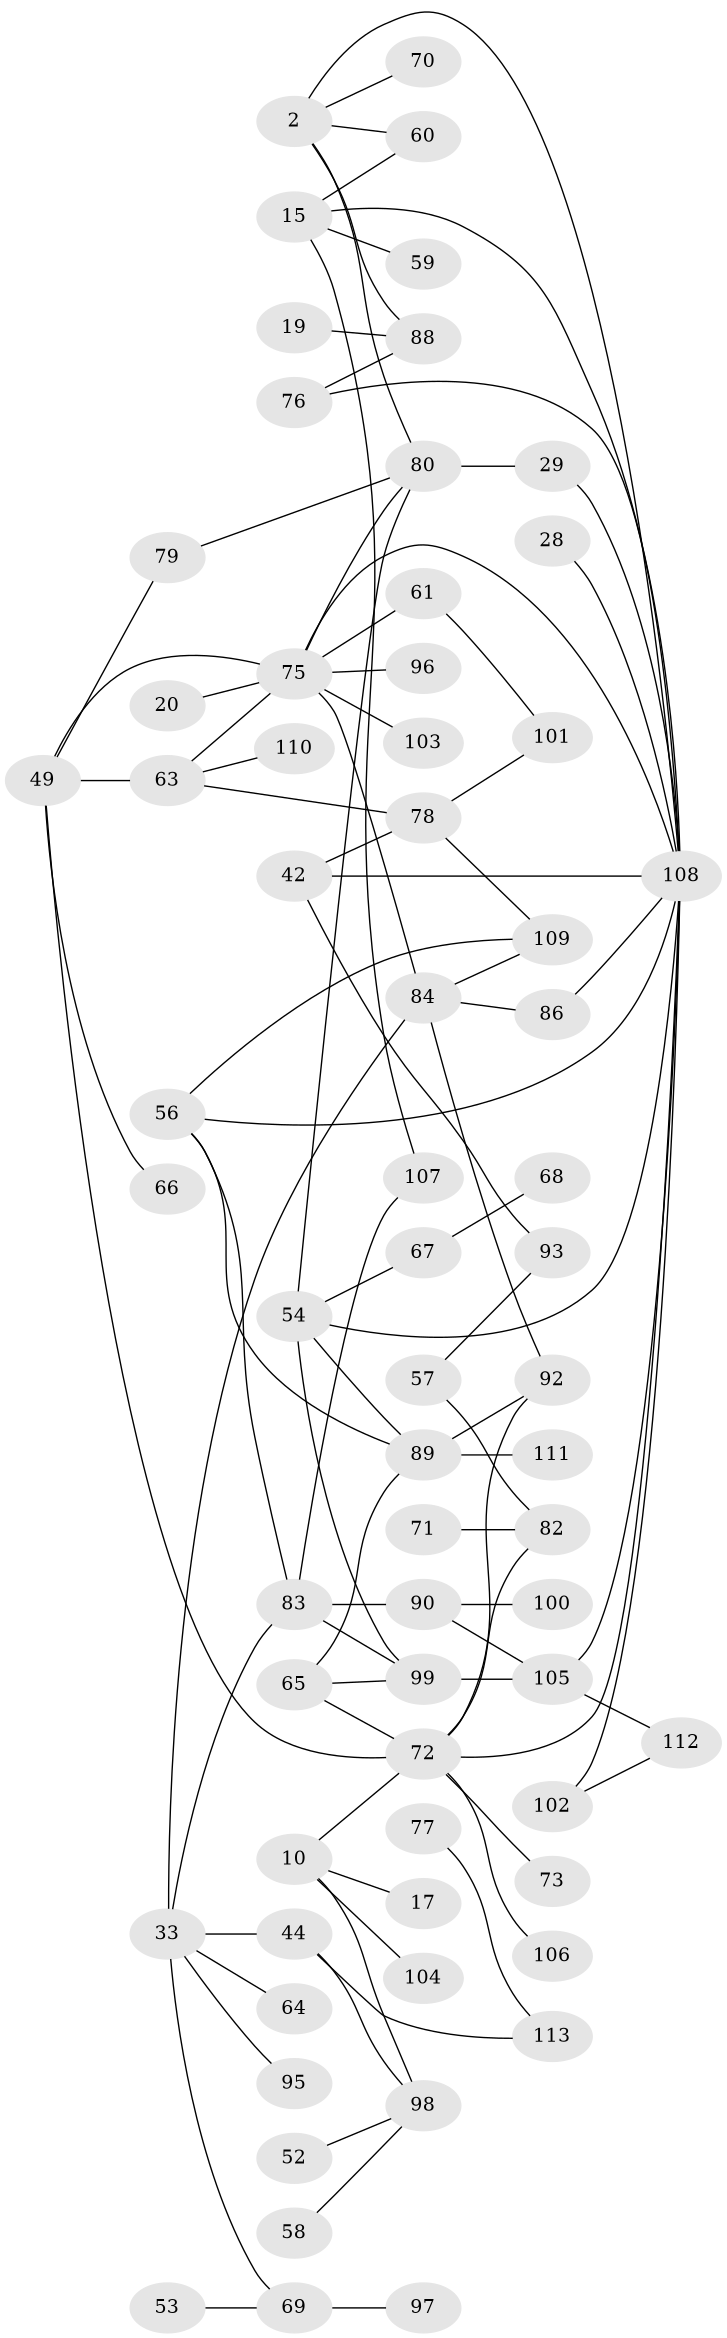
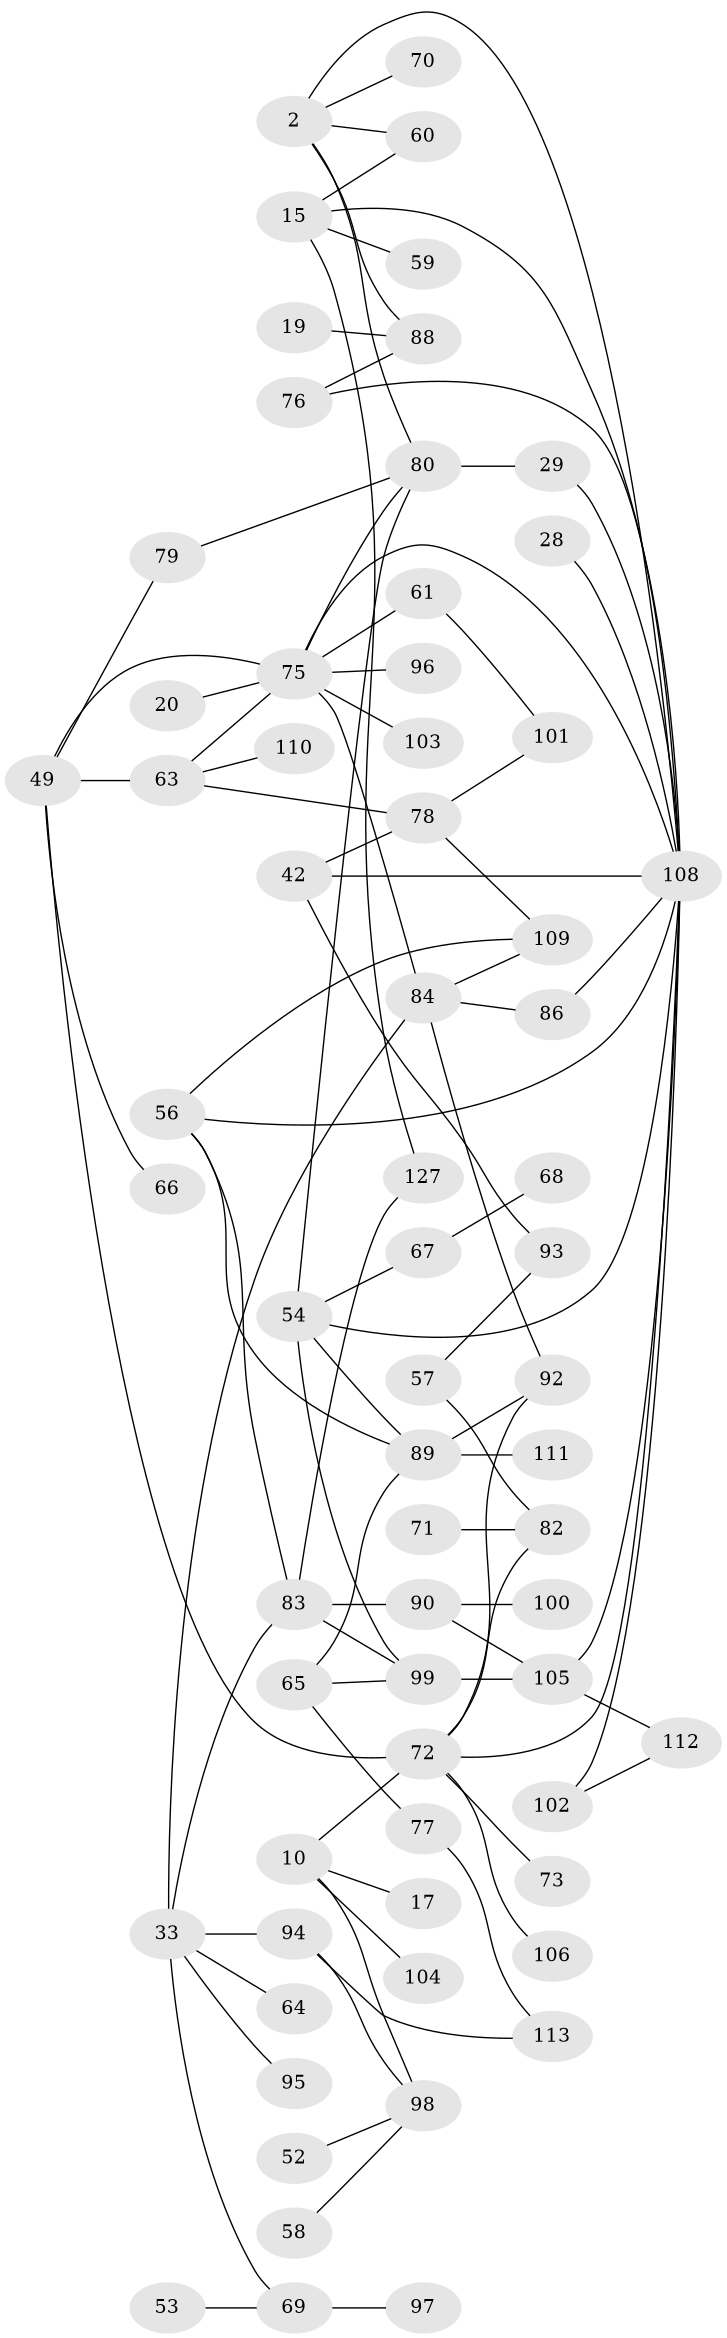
(423, 1178) -> (423, 1178)
(359, 1720) -> (362, 1767)
(294, 1934) -> (294, 1934)
